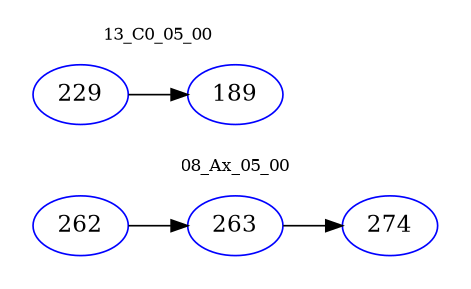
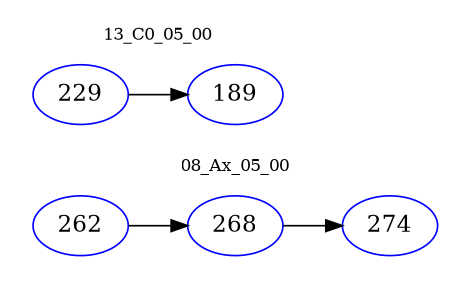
(235, 226) -> (235, 226)
